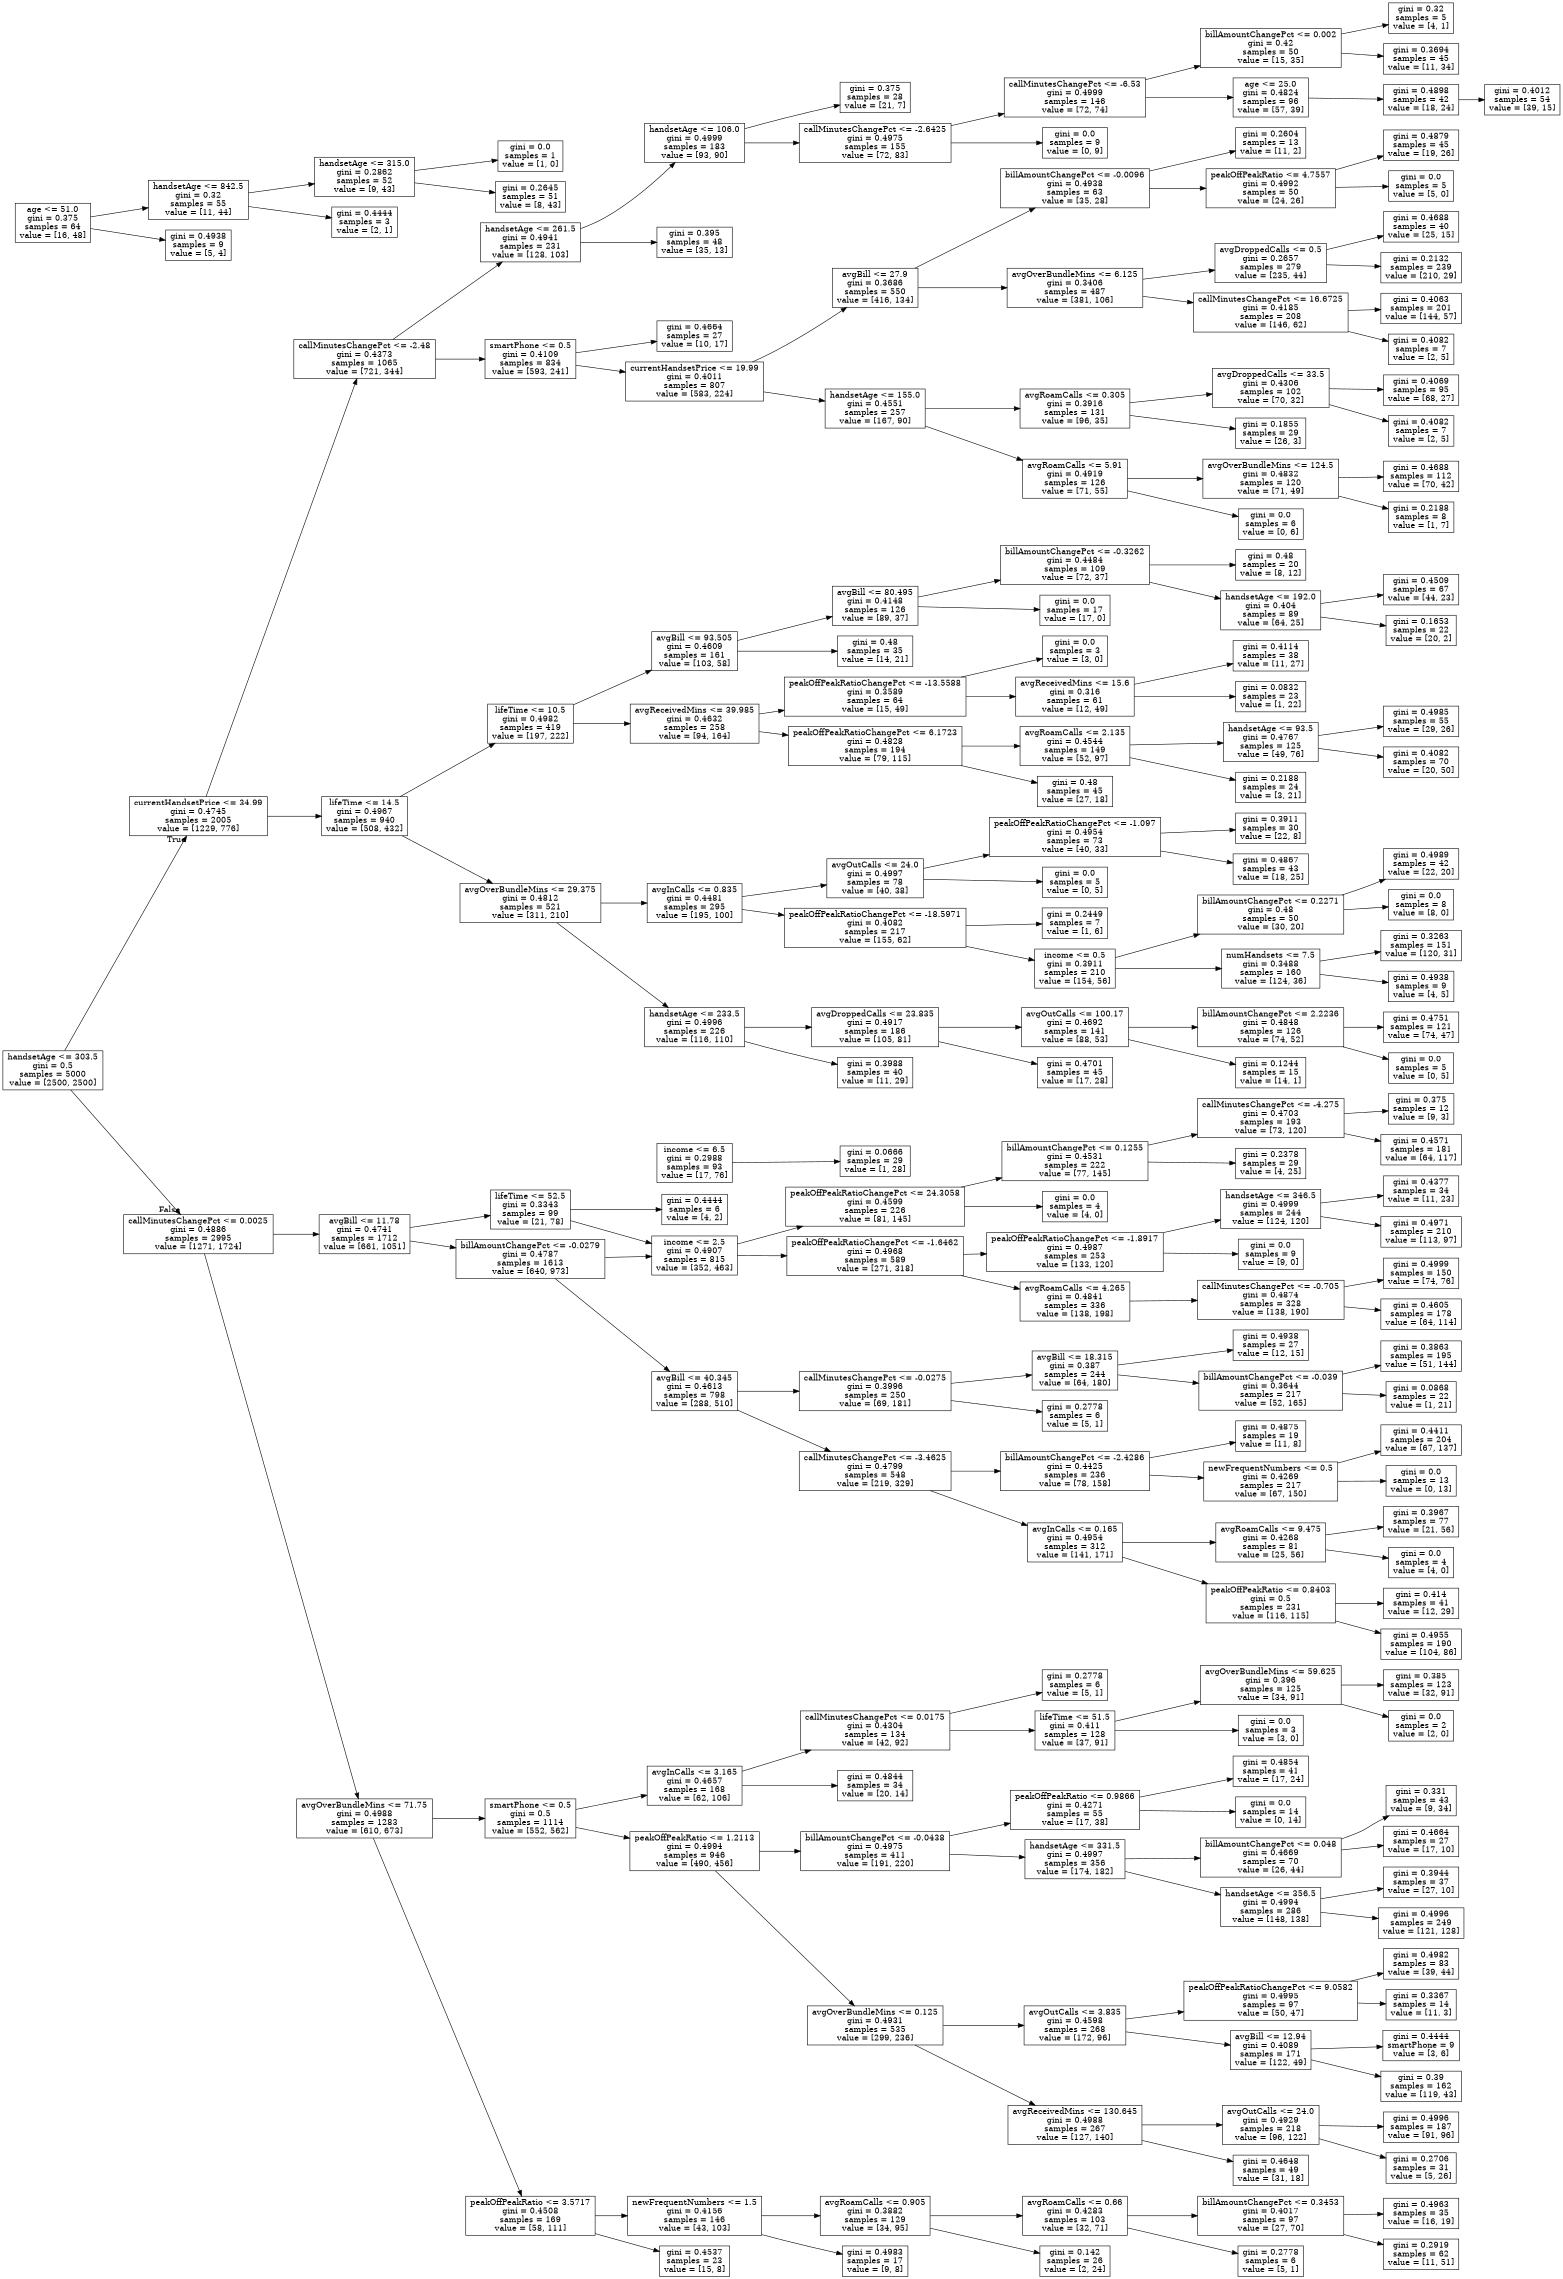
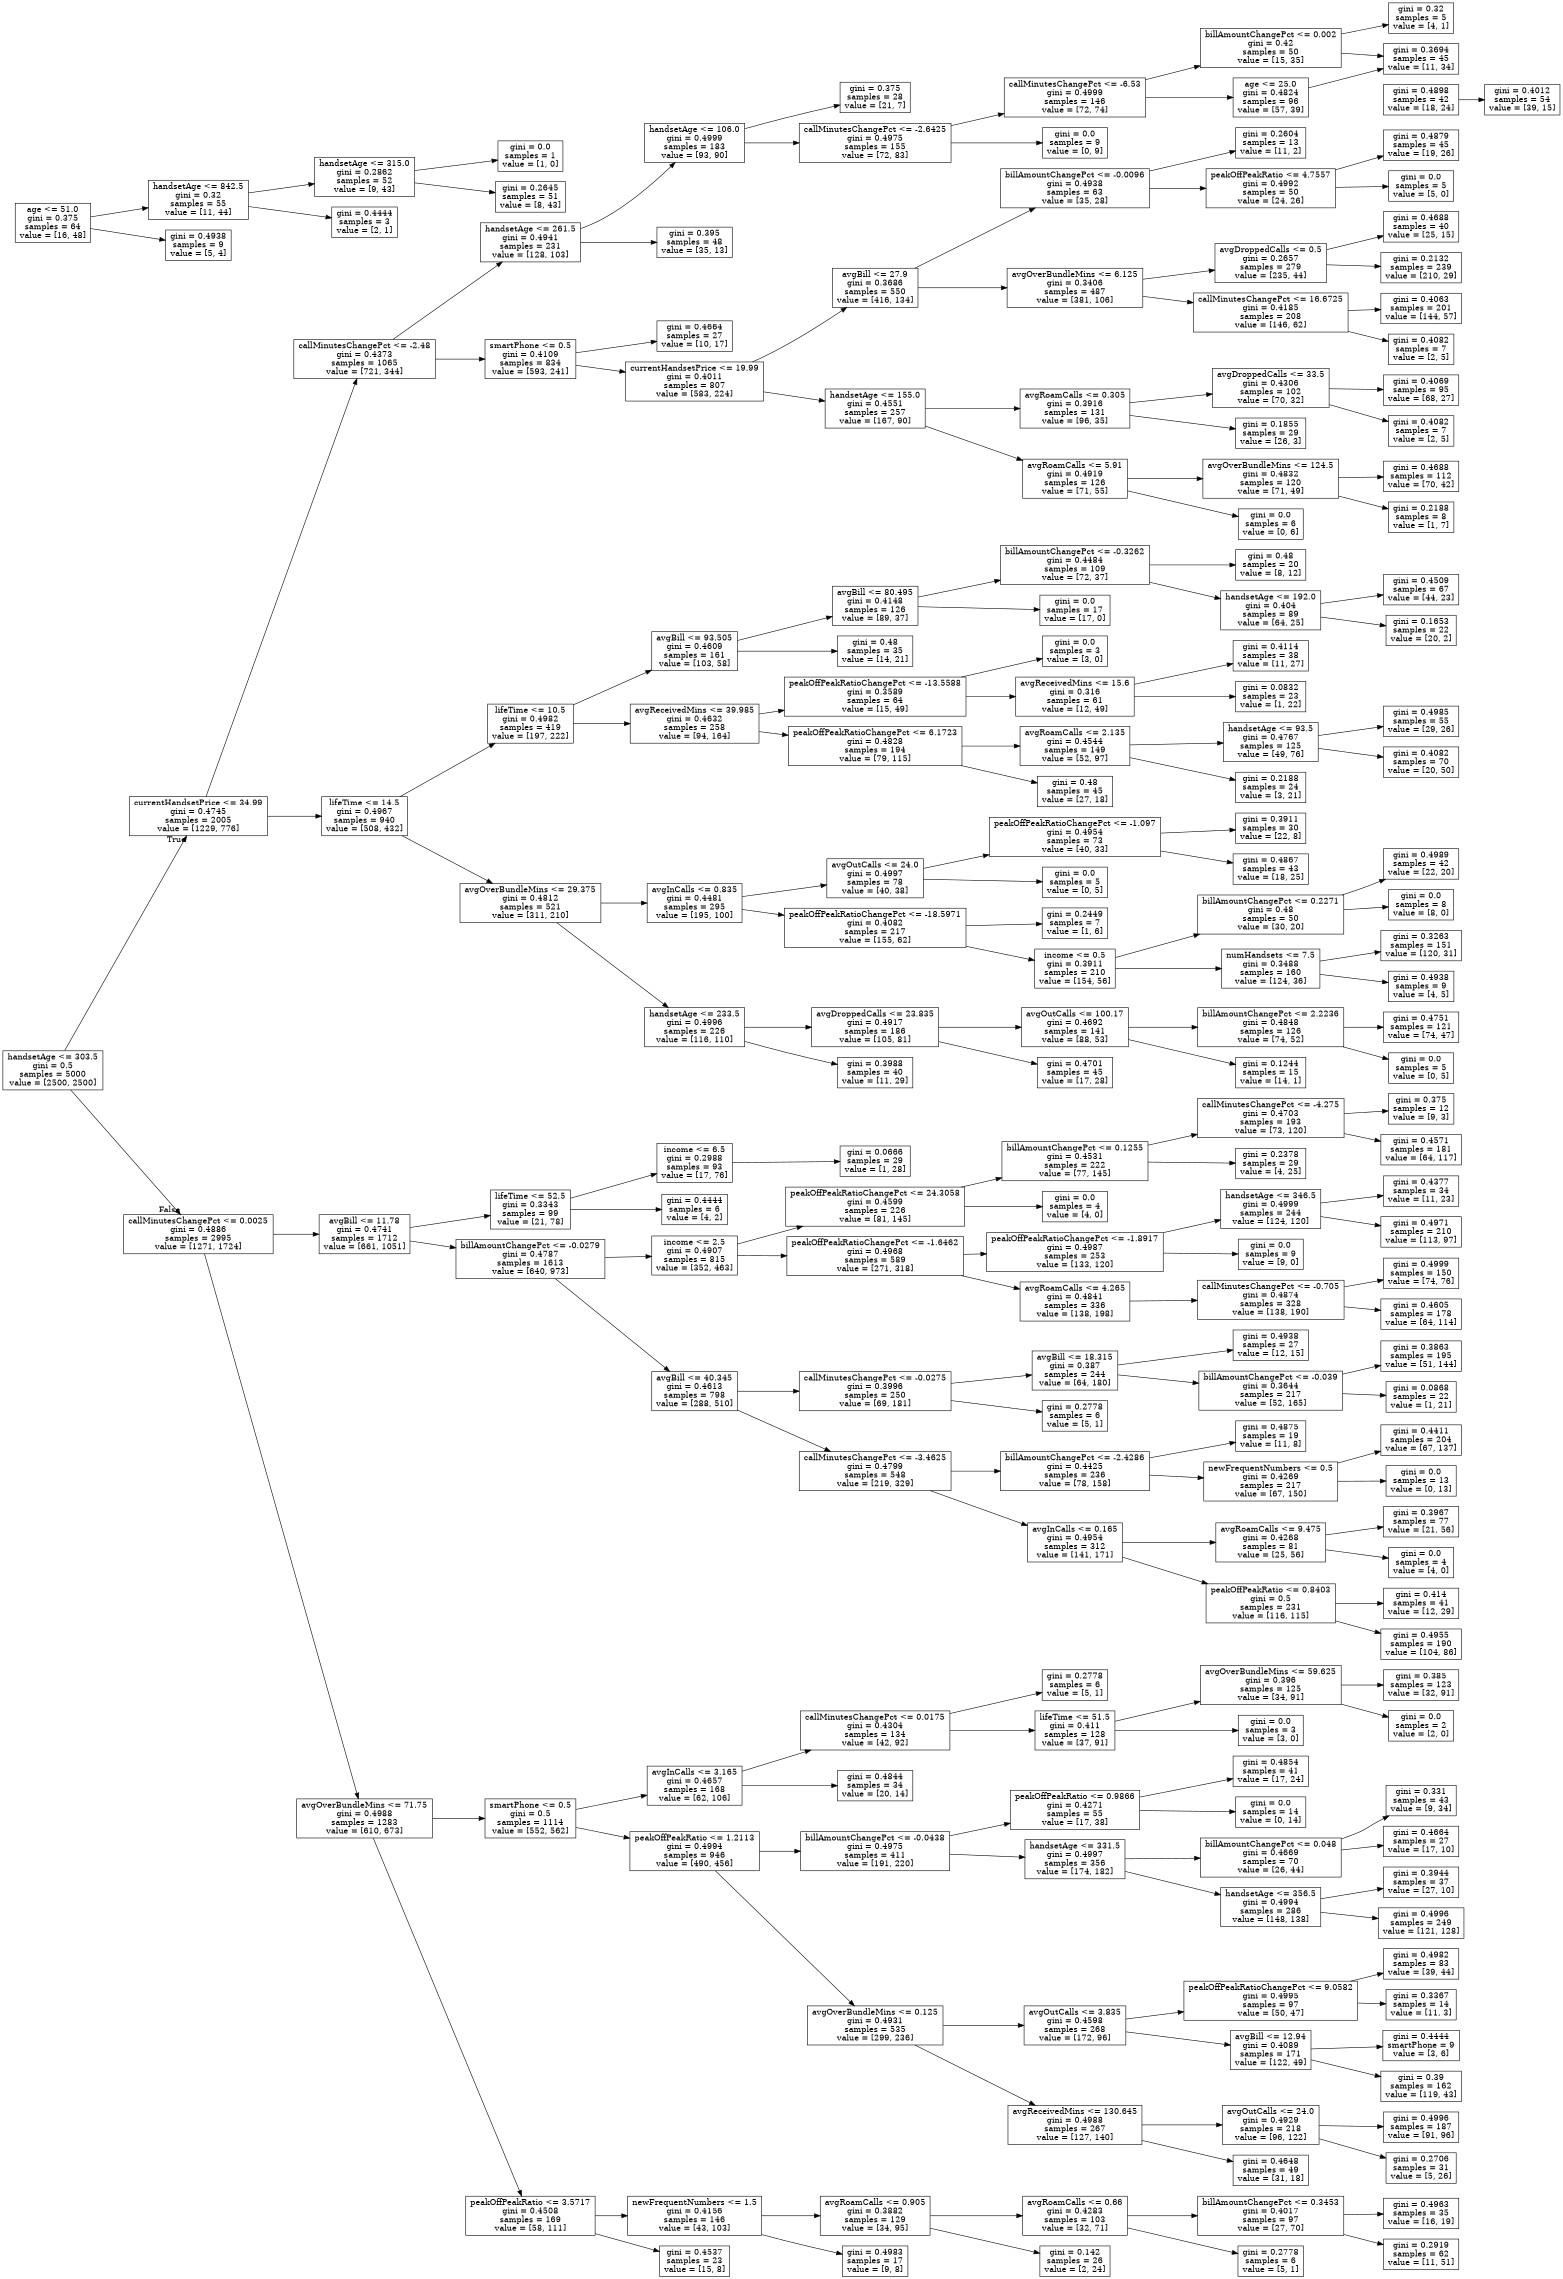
(1343, 99) -> (1343, 79)
(608, 1231) -> (611, 1187)
